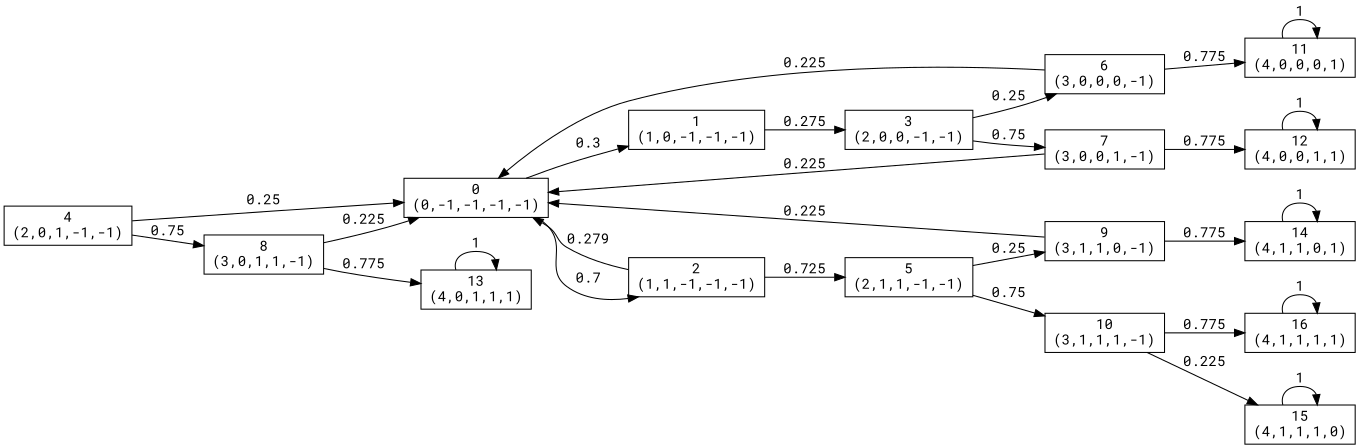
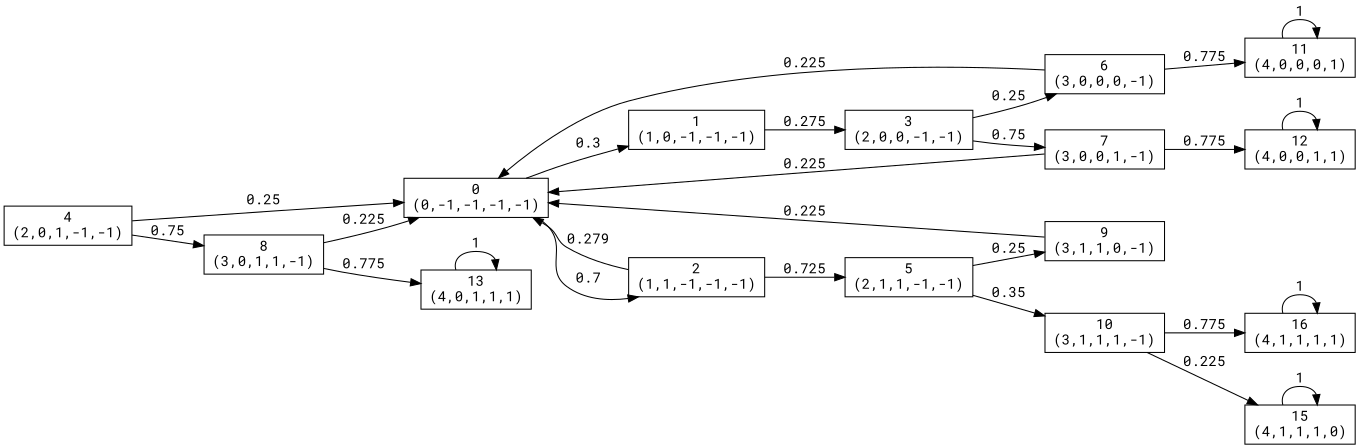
(1300, 241) -> none
(1009, 293) -> (1009, 293)
